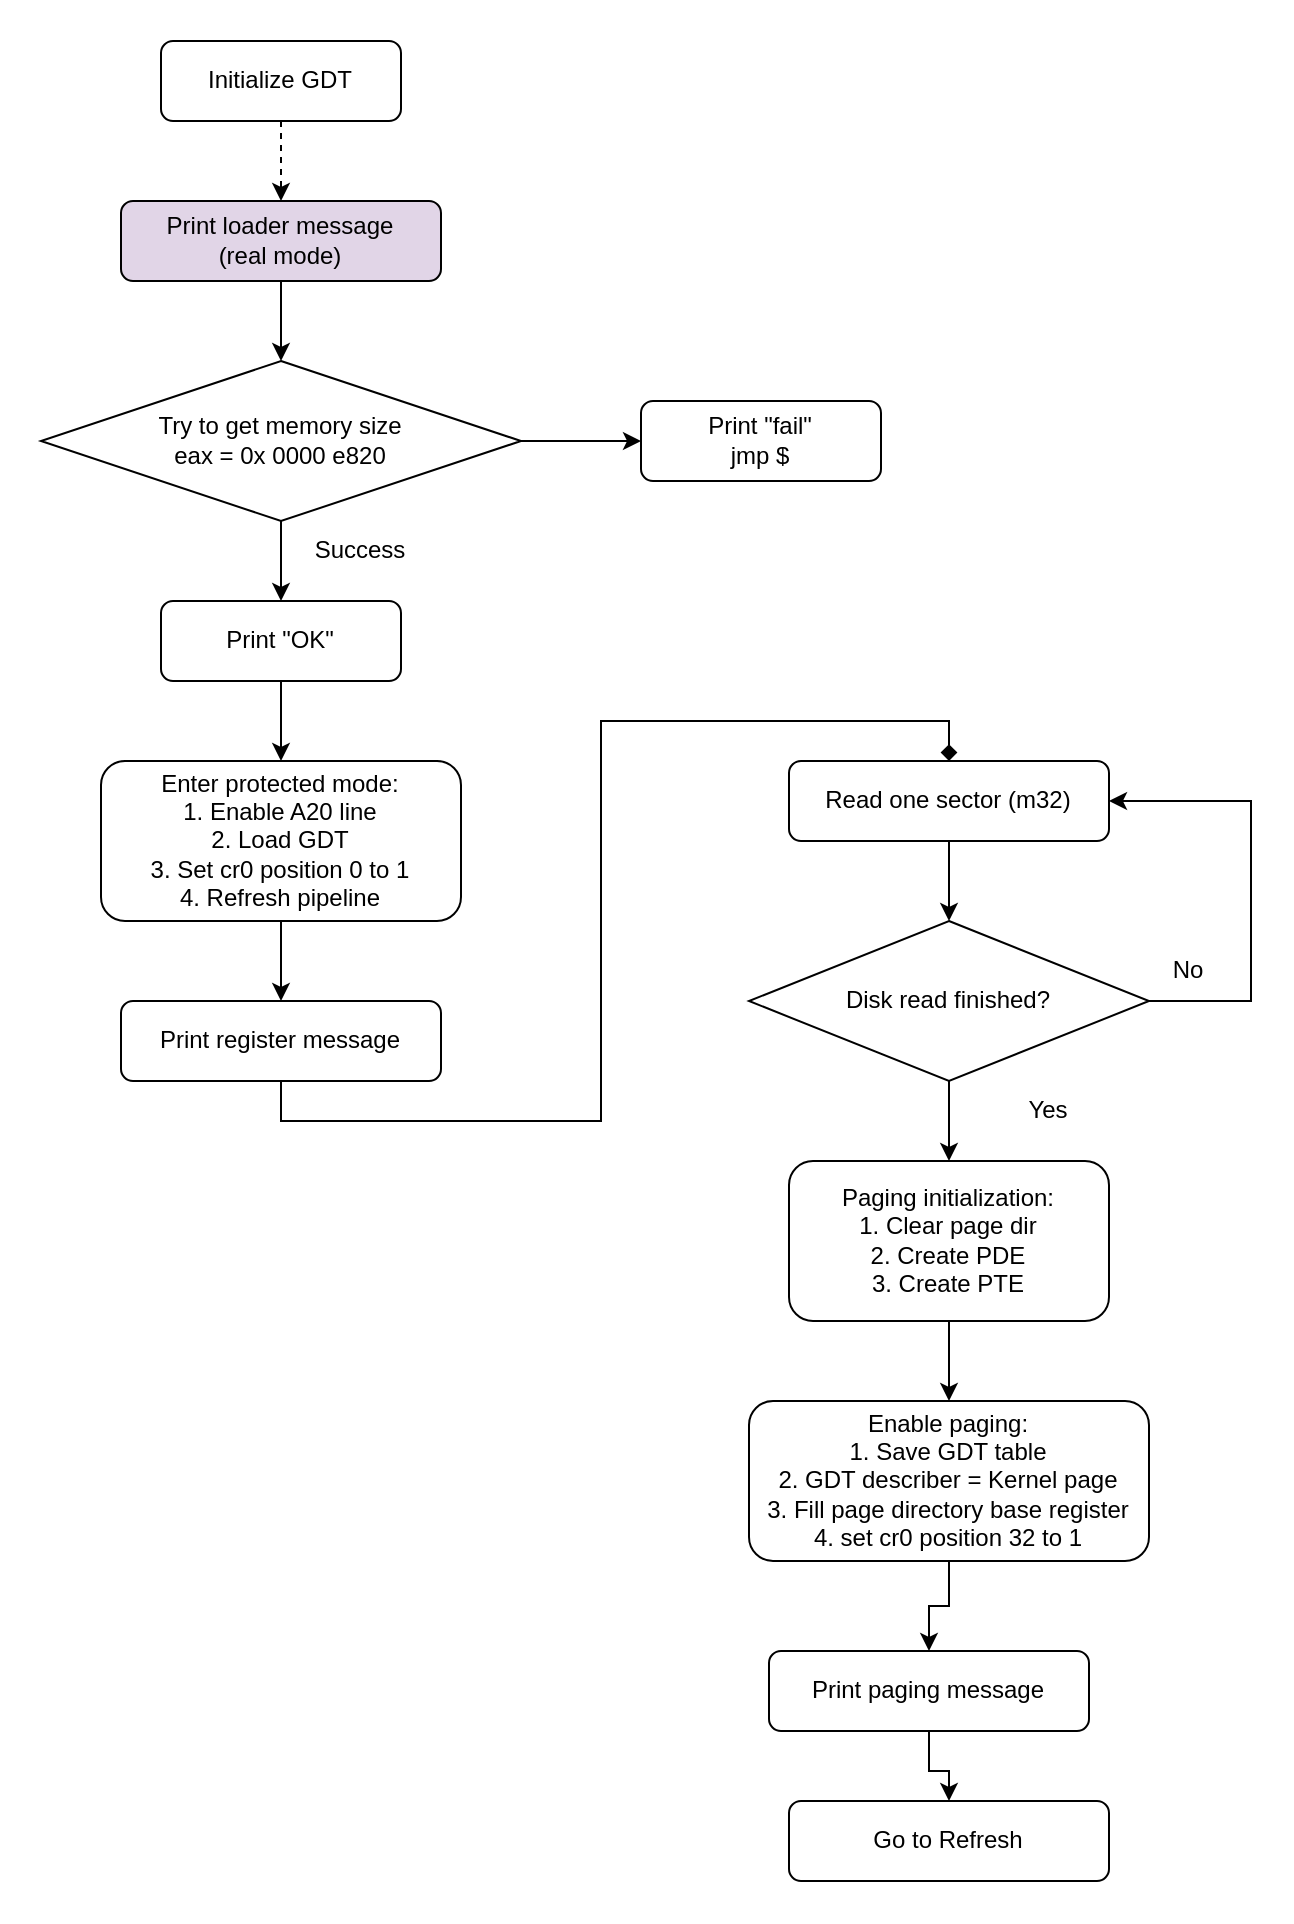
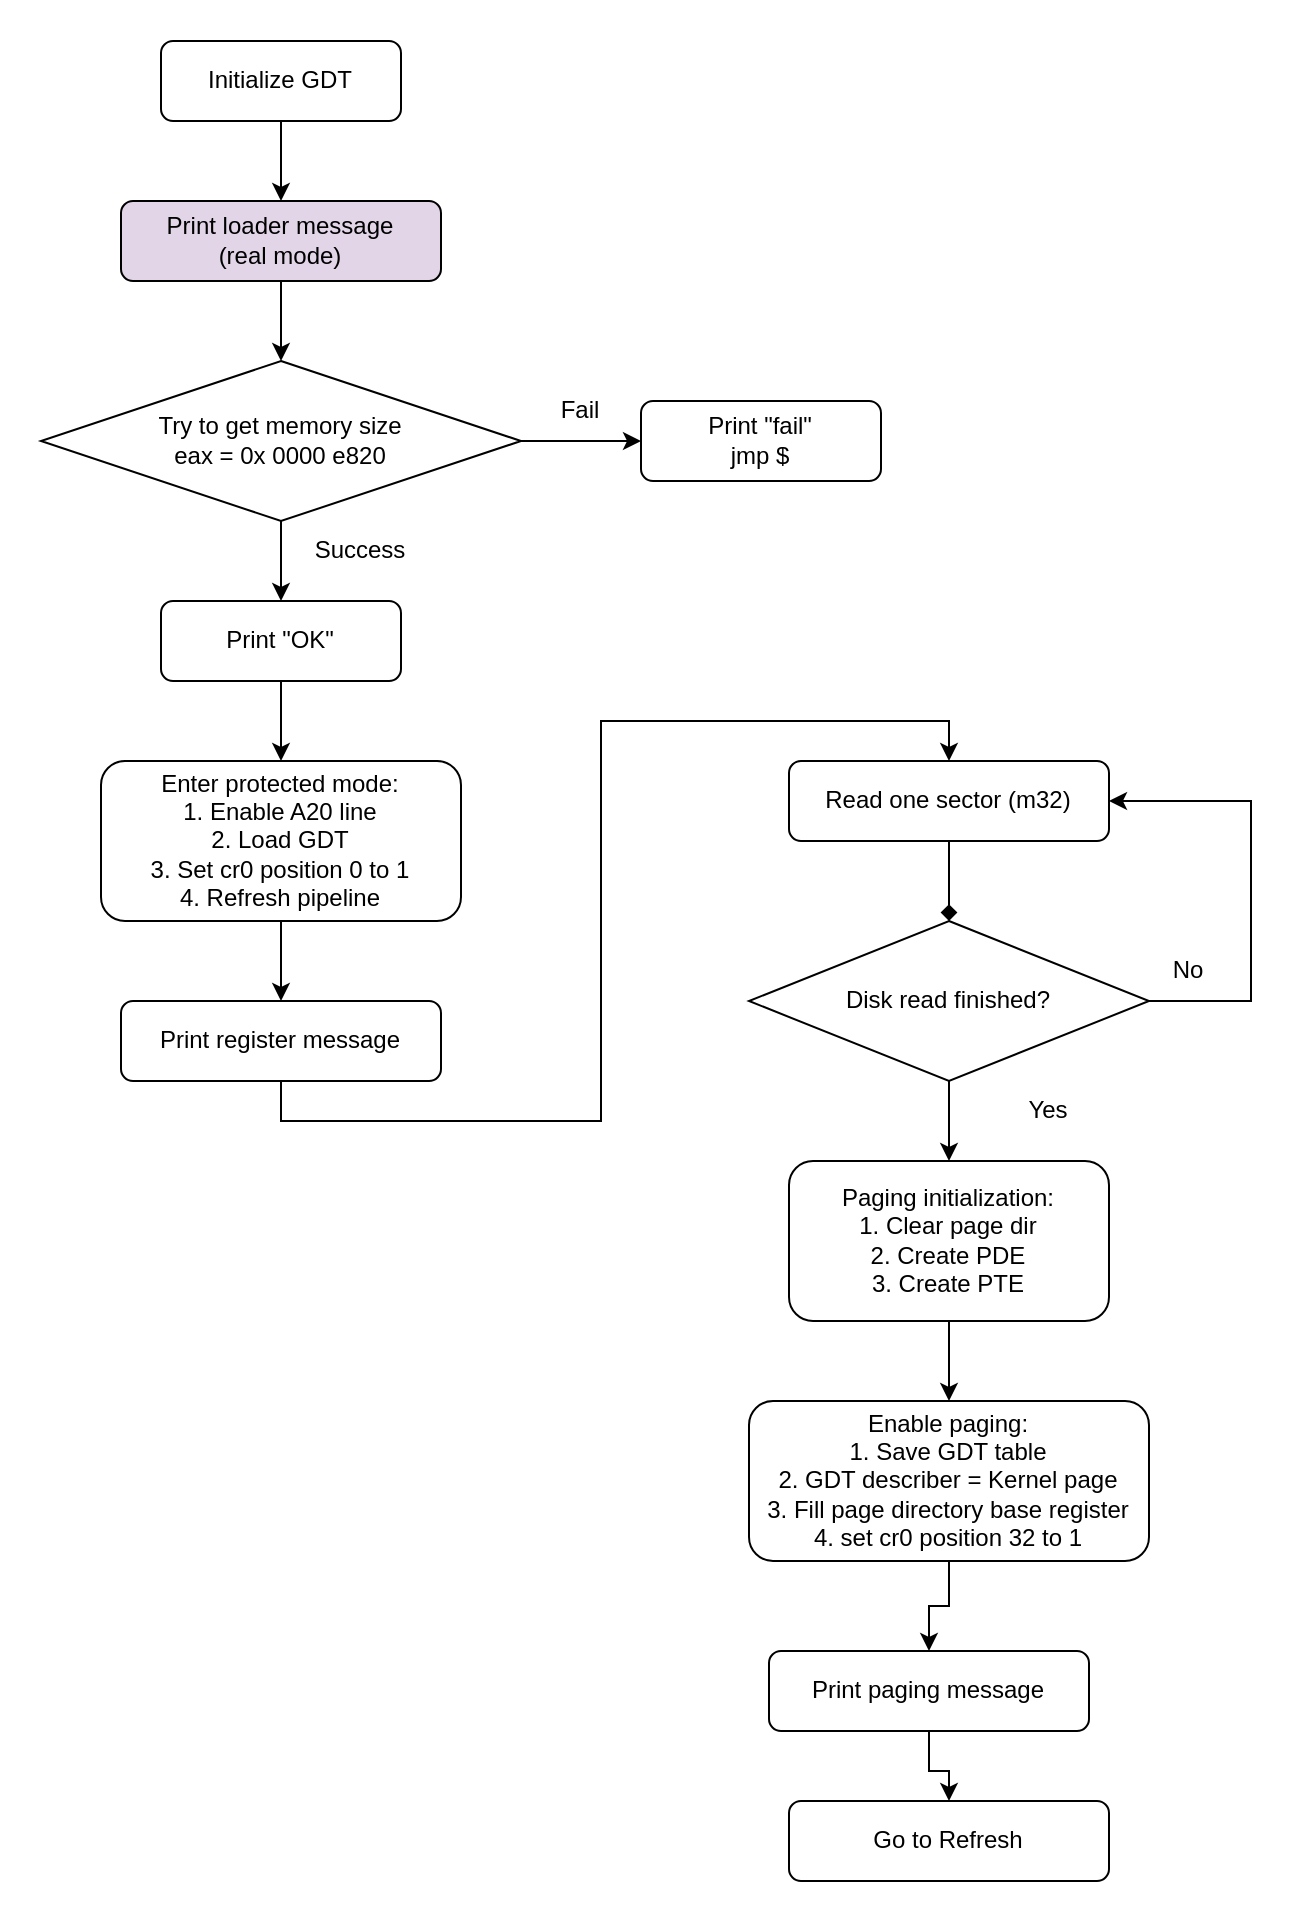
(281, 153) -> (281, 153)
none -> (581, 411)
(949, 745) -> (949, 746)
(949, 906) -> (949, 905)
